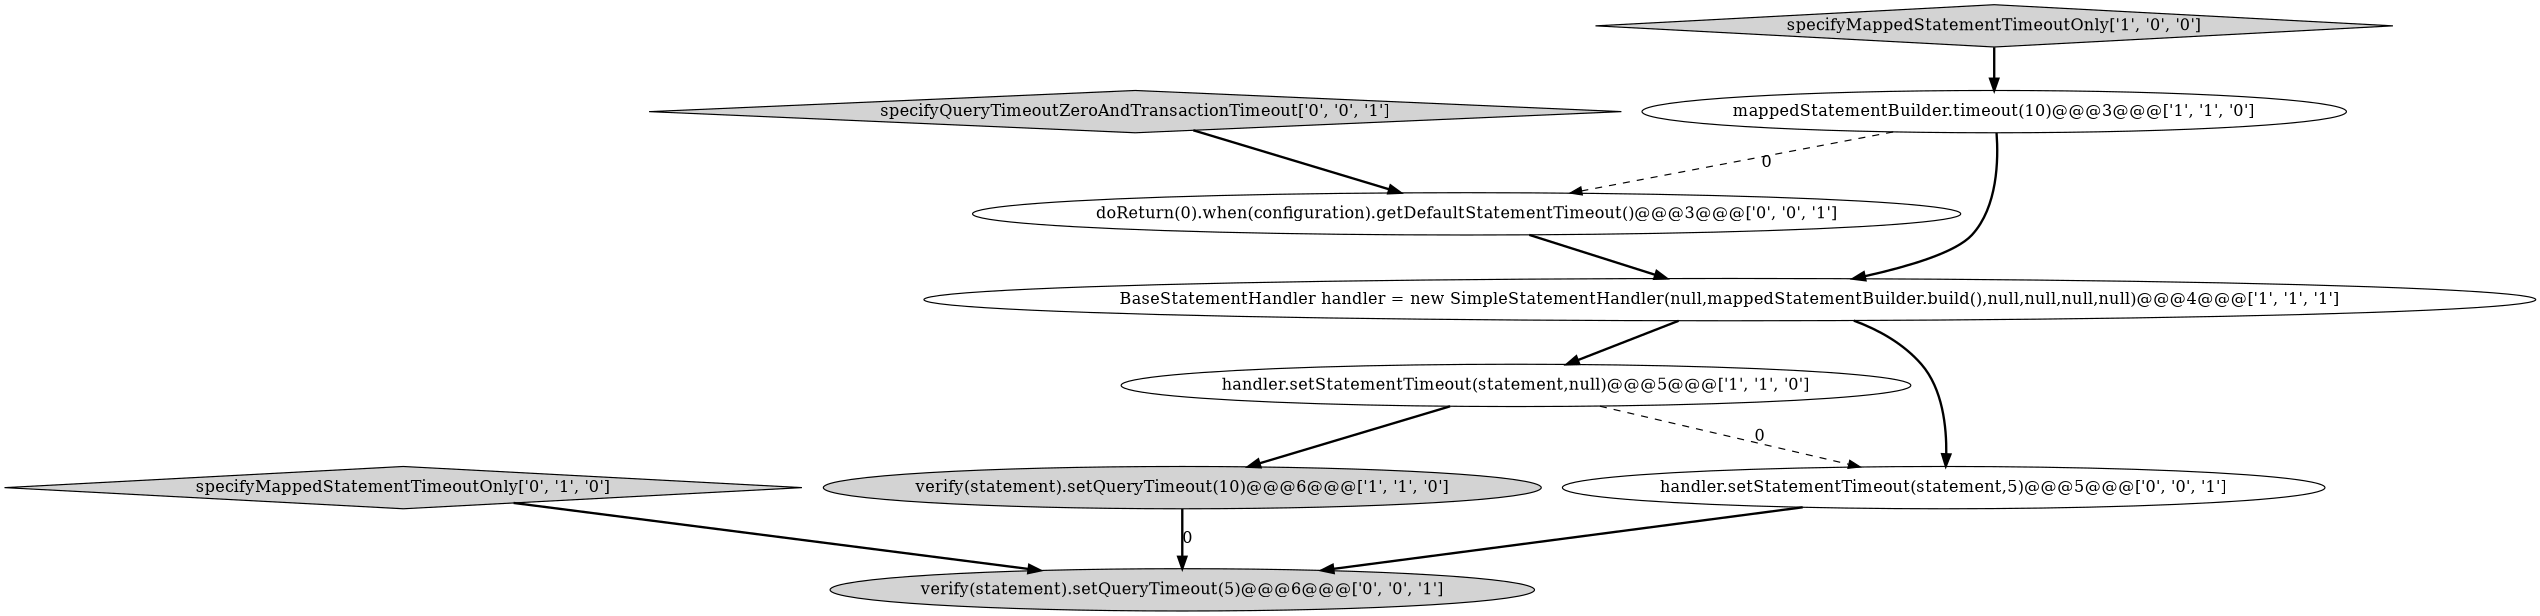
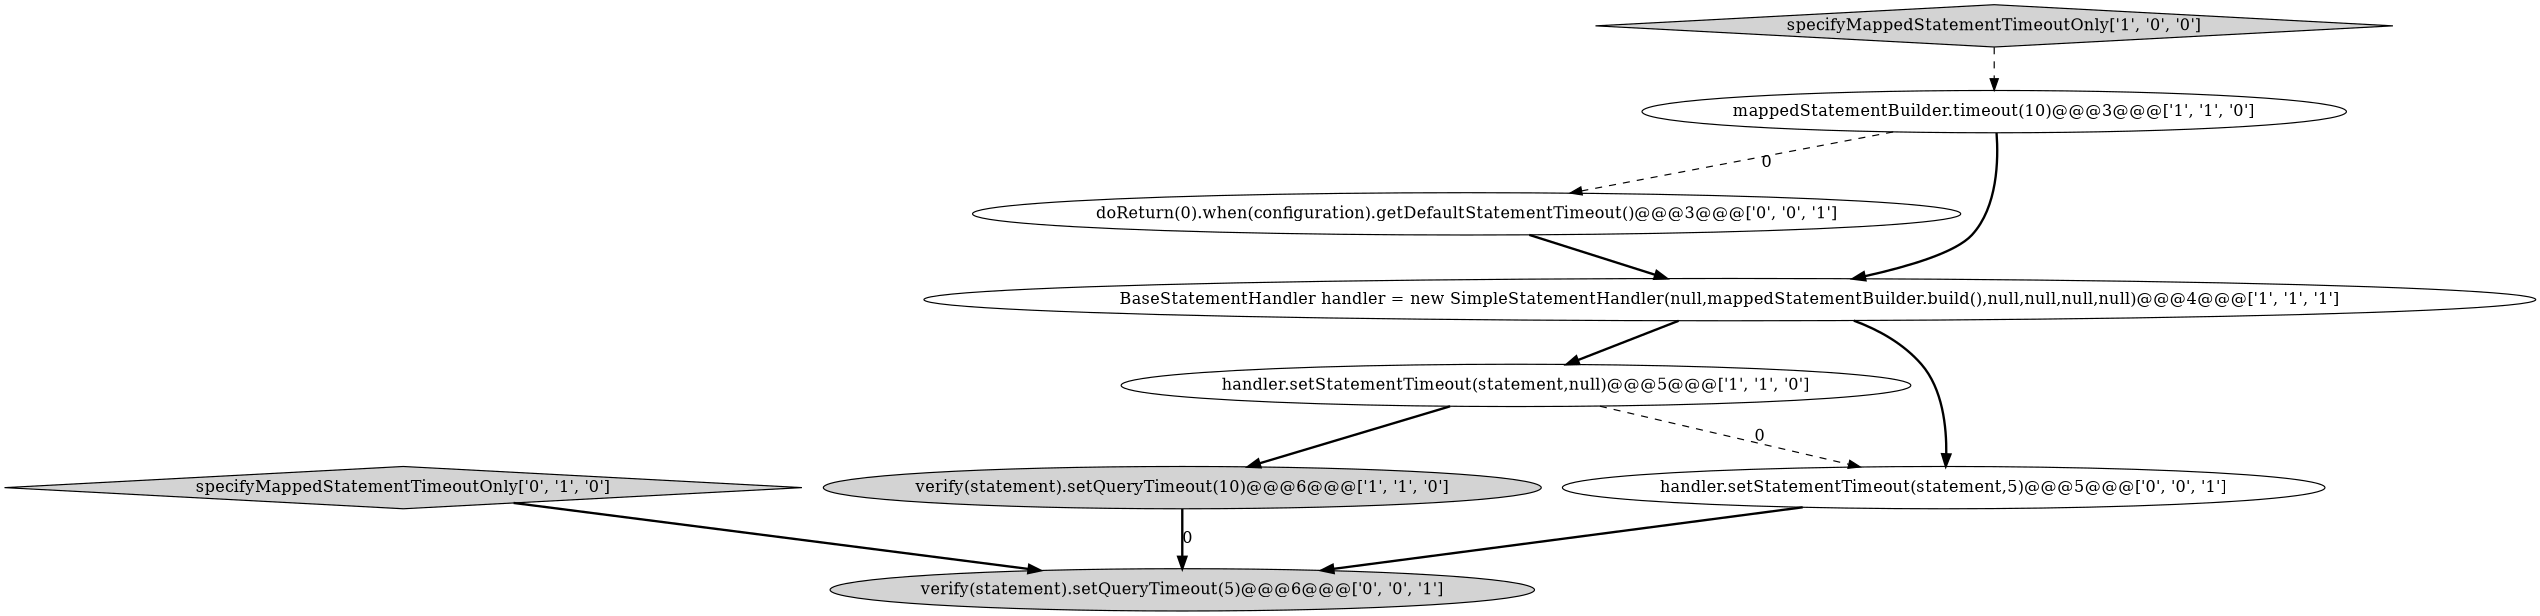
(1994, 63) -> (1994, 63)
(1135, 112) -> none
